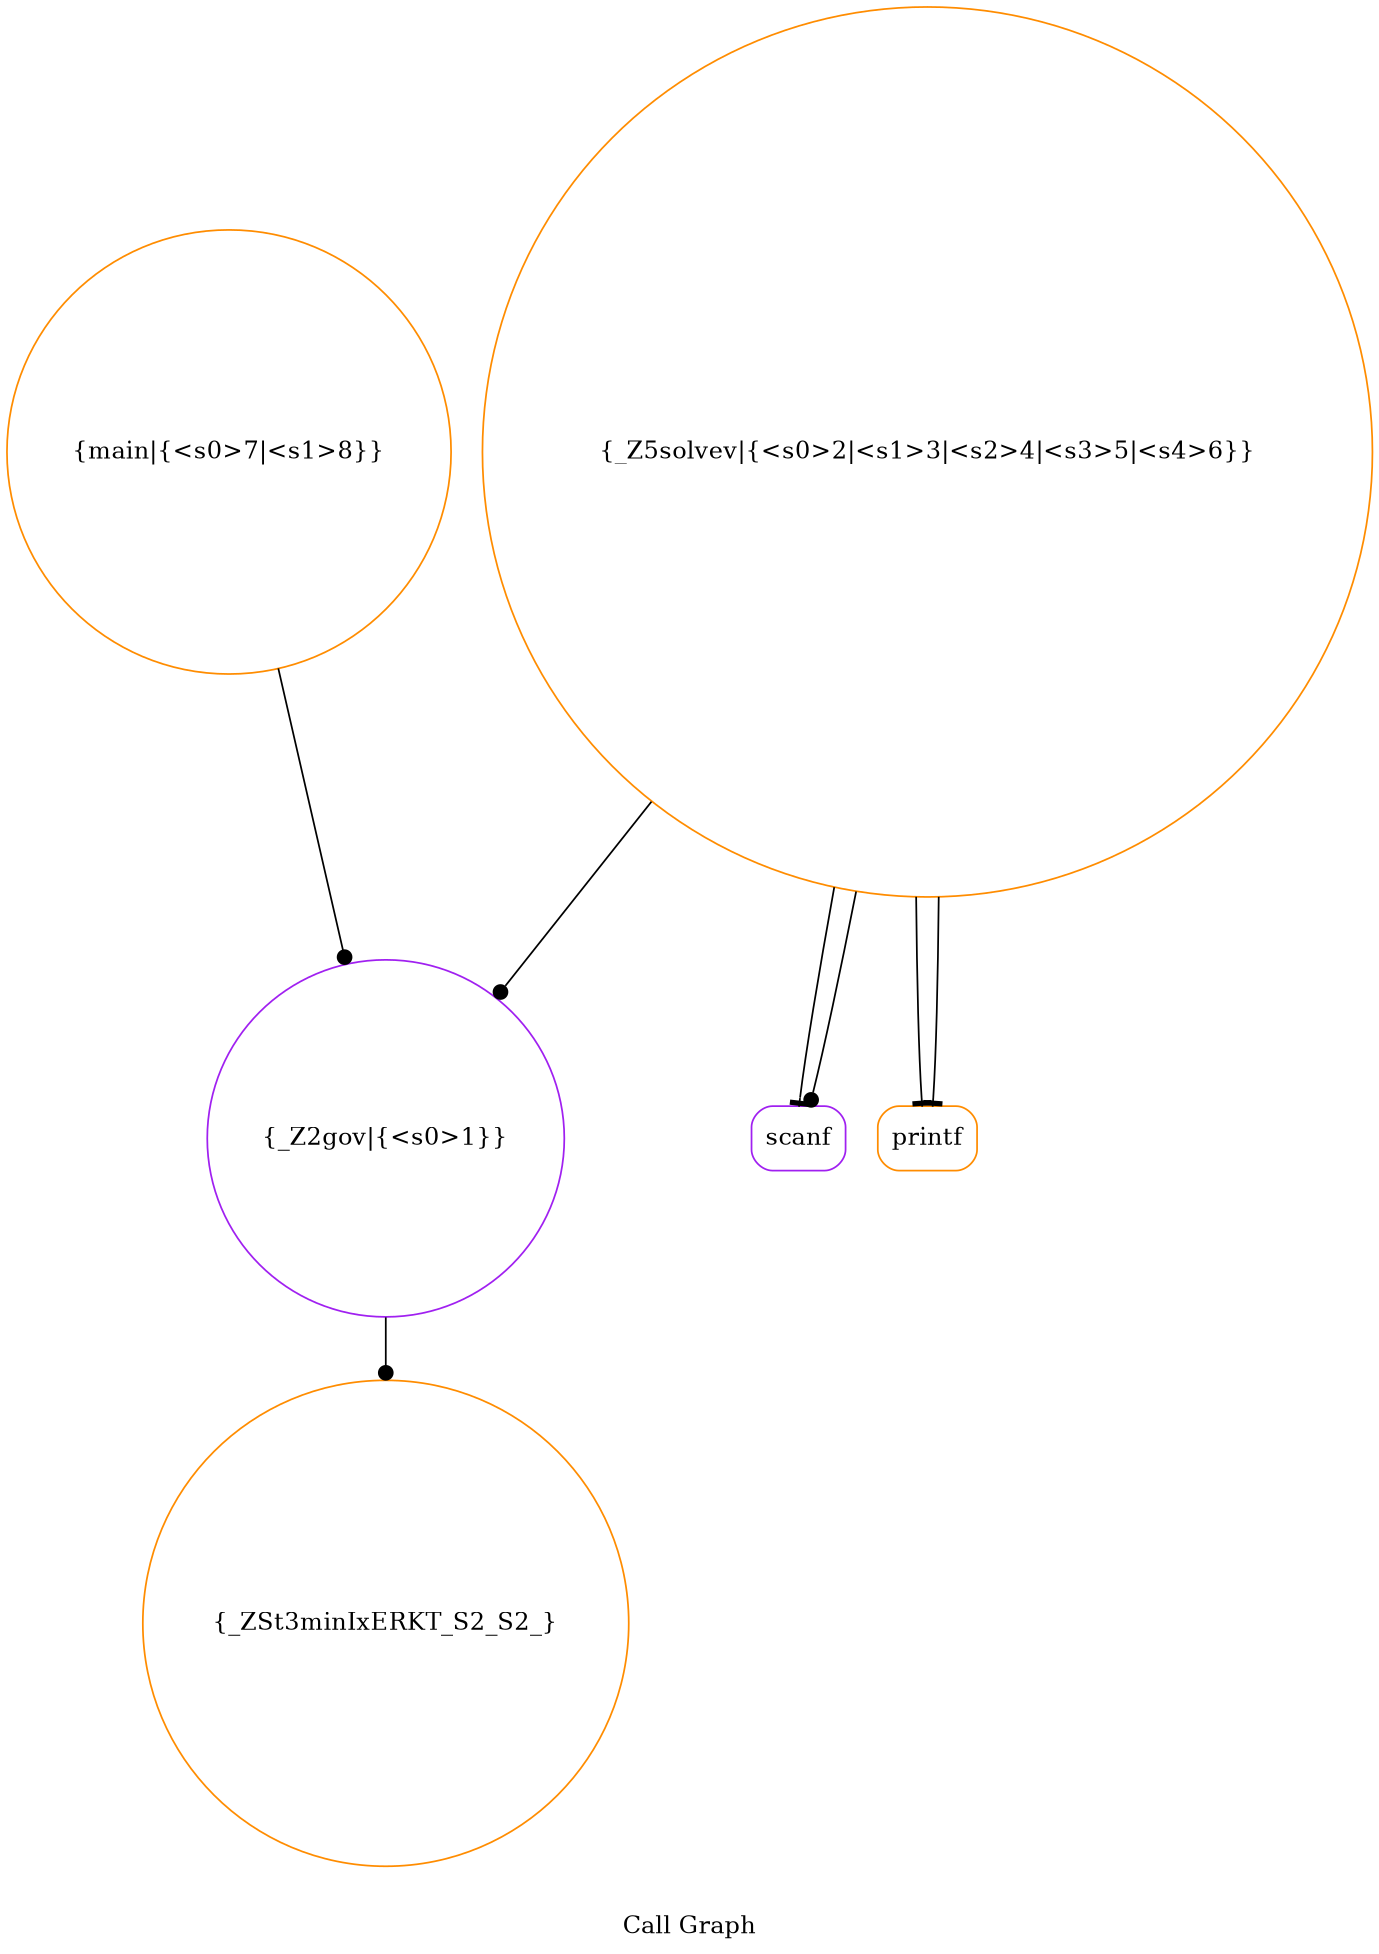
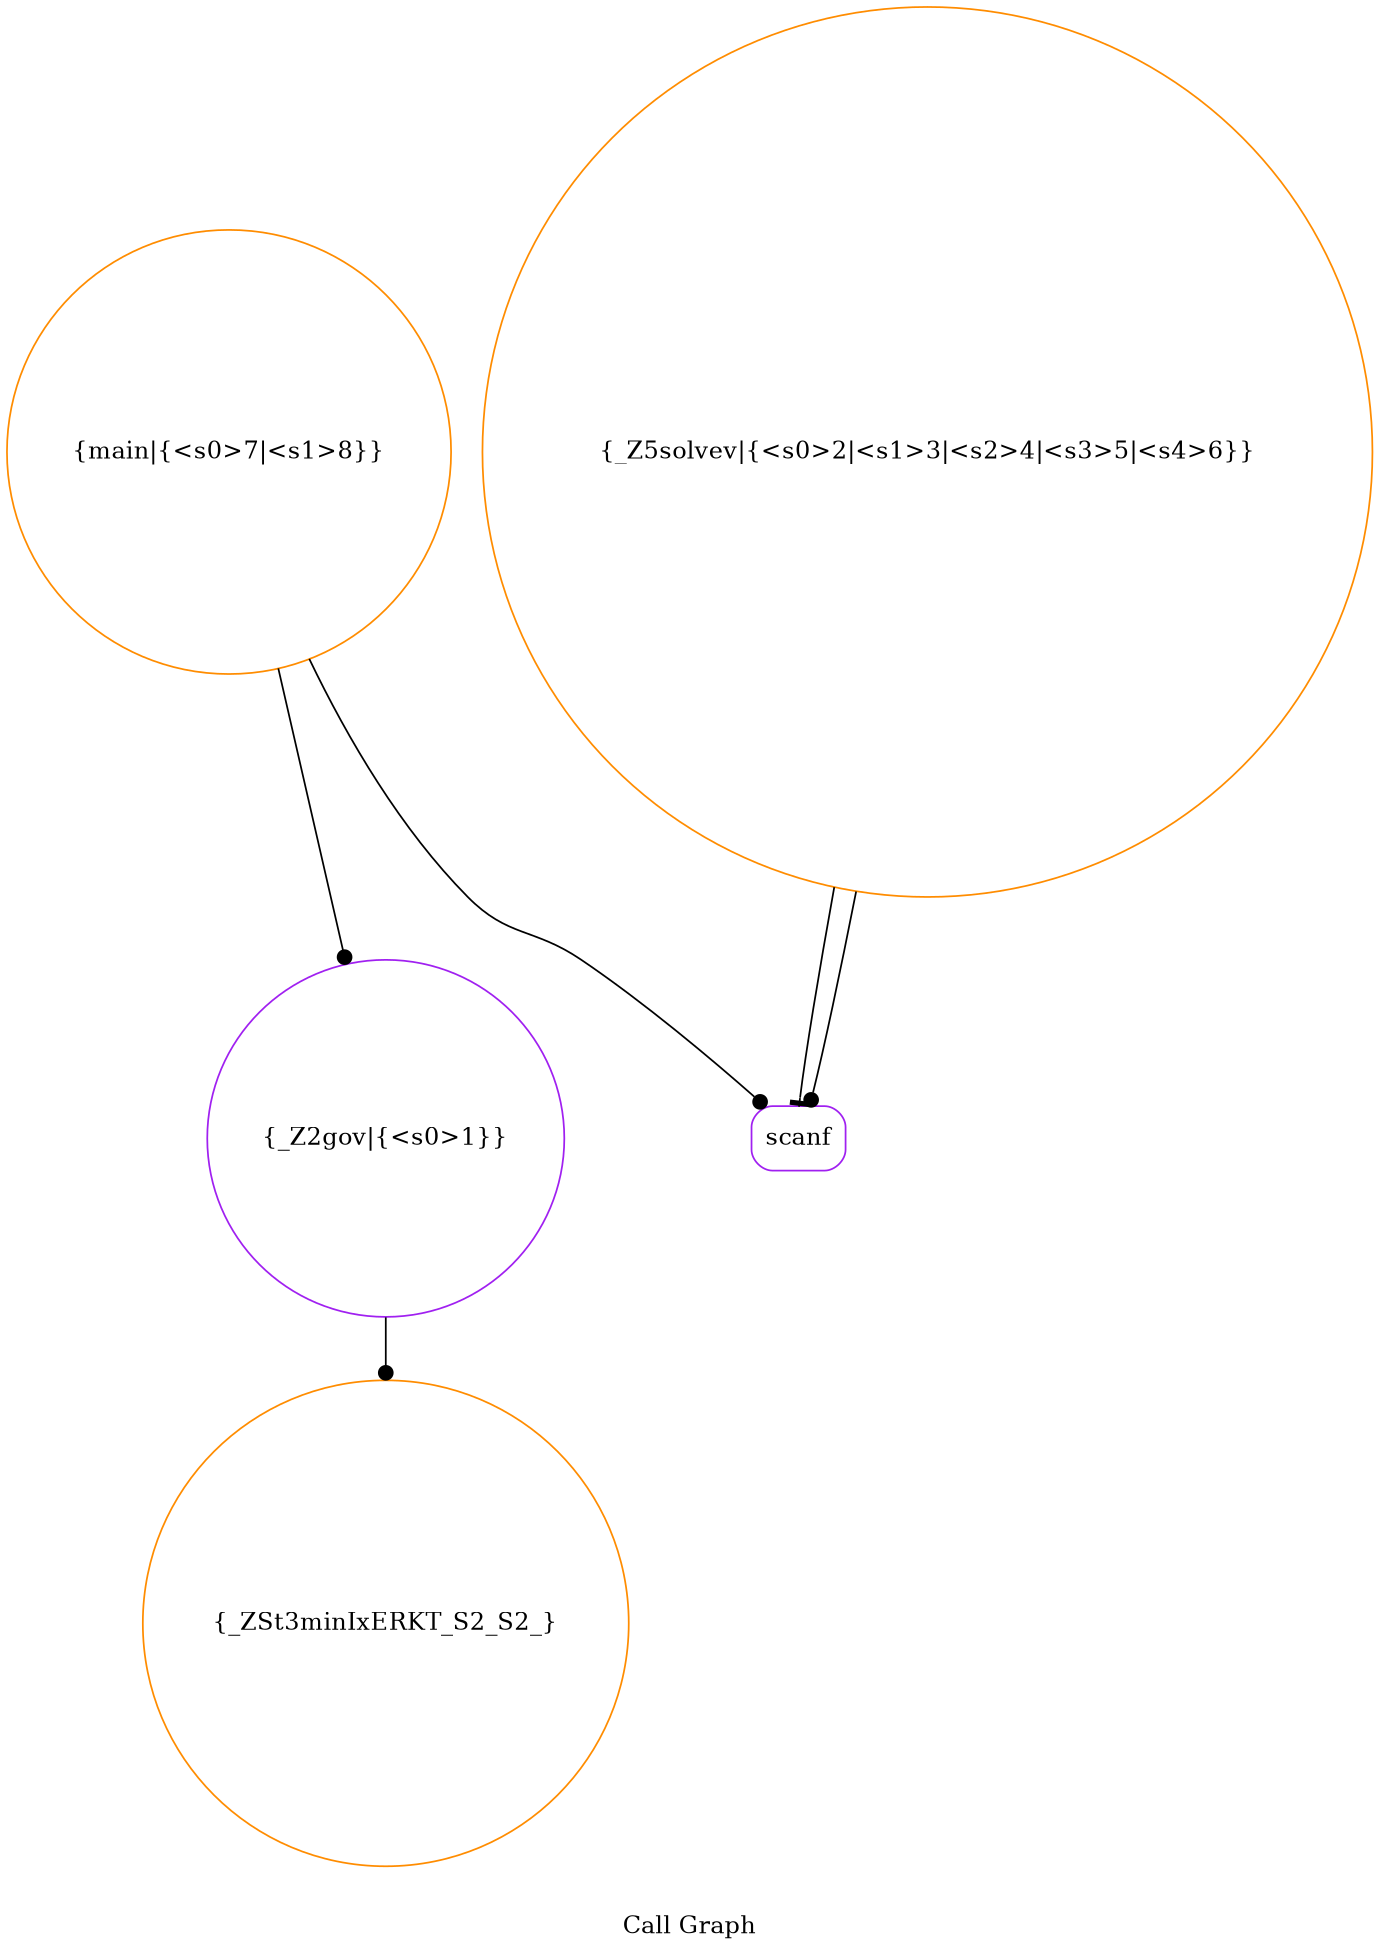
(578, 894) -> none
none -> (493, 917)
(927, 1138) -> none
